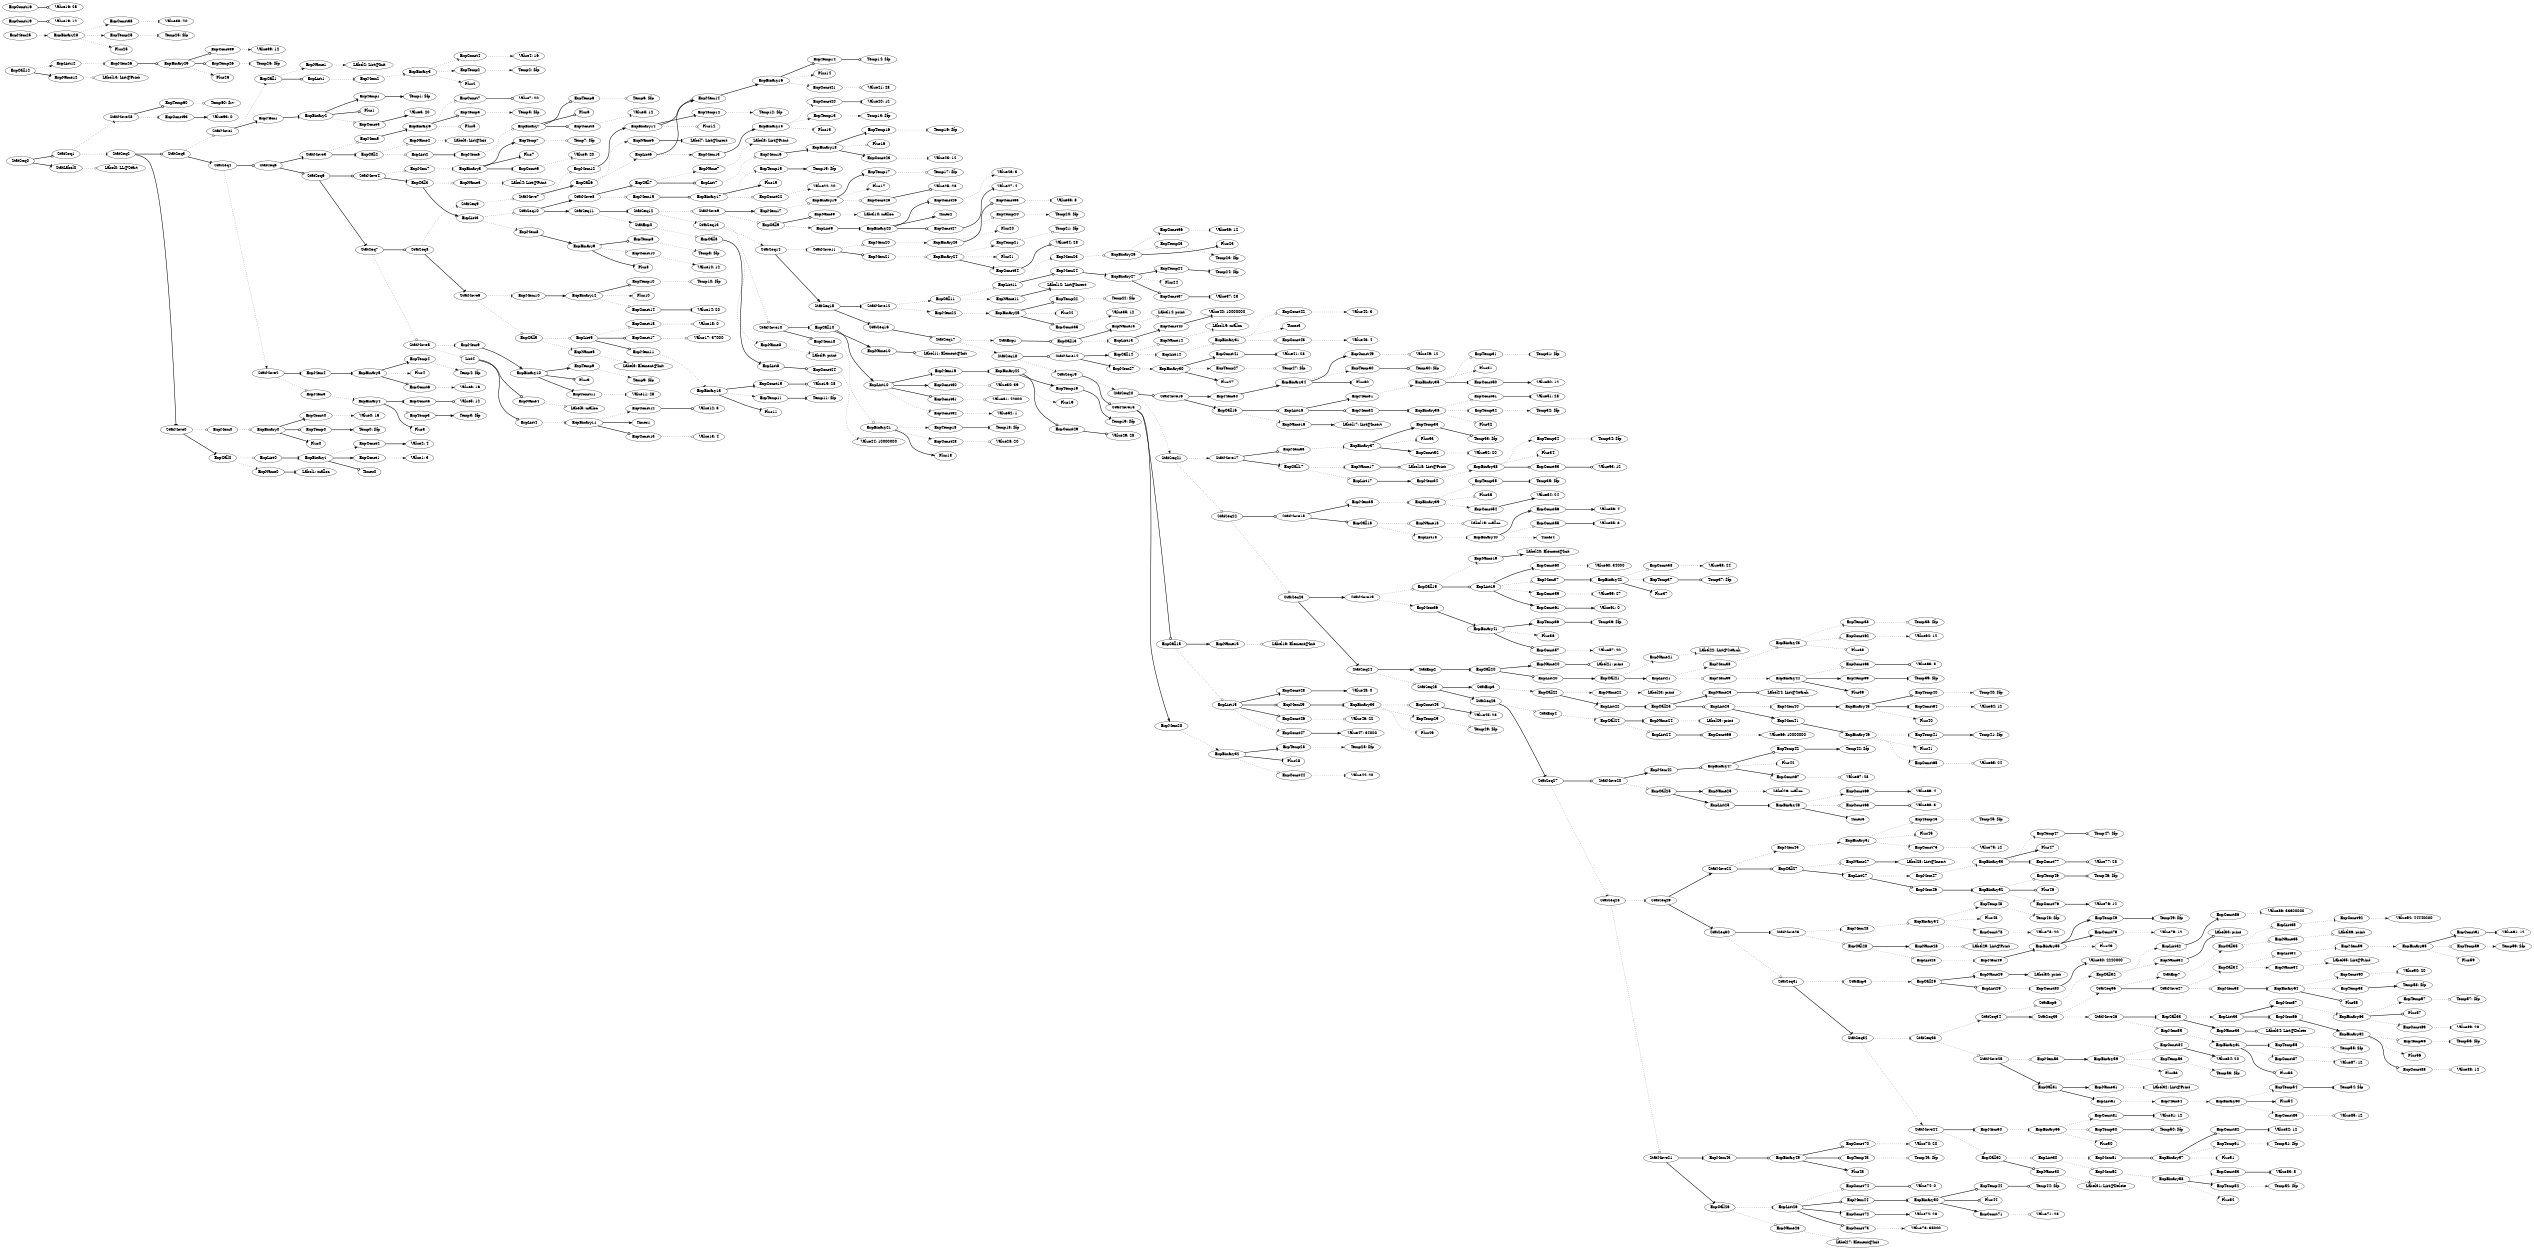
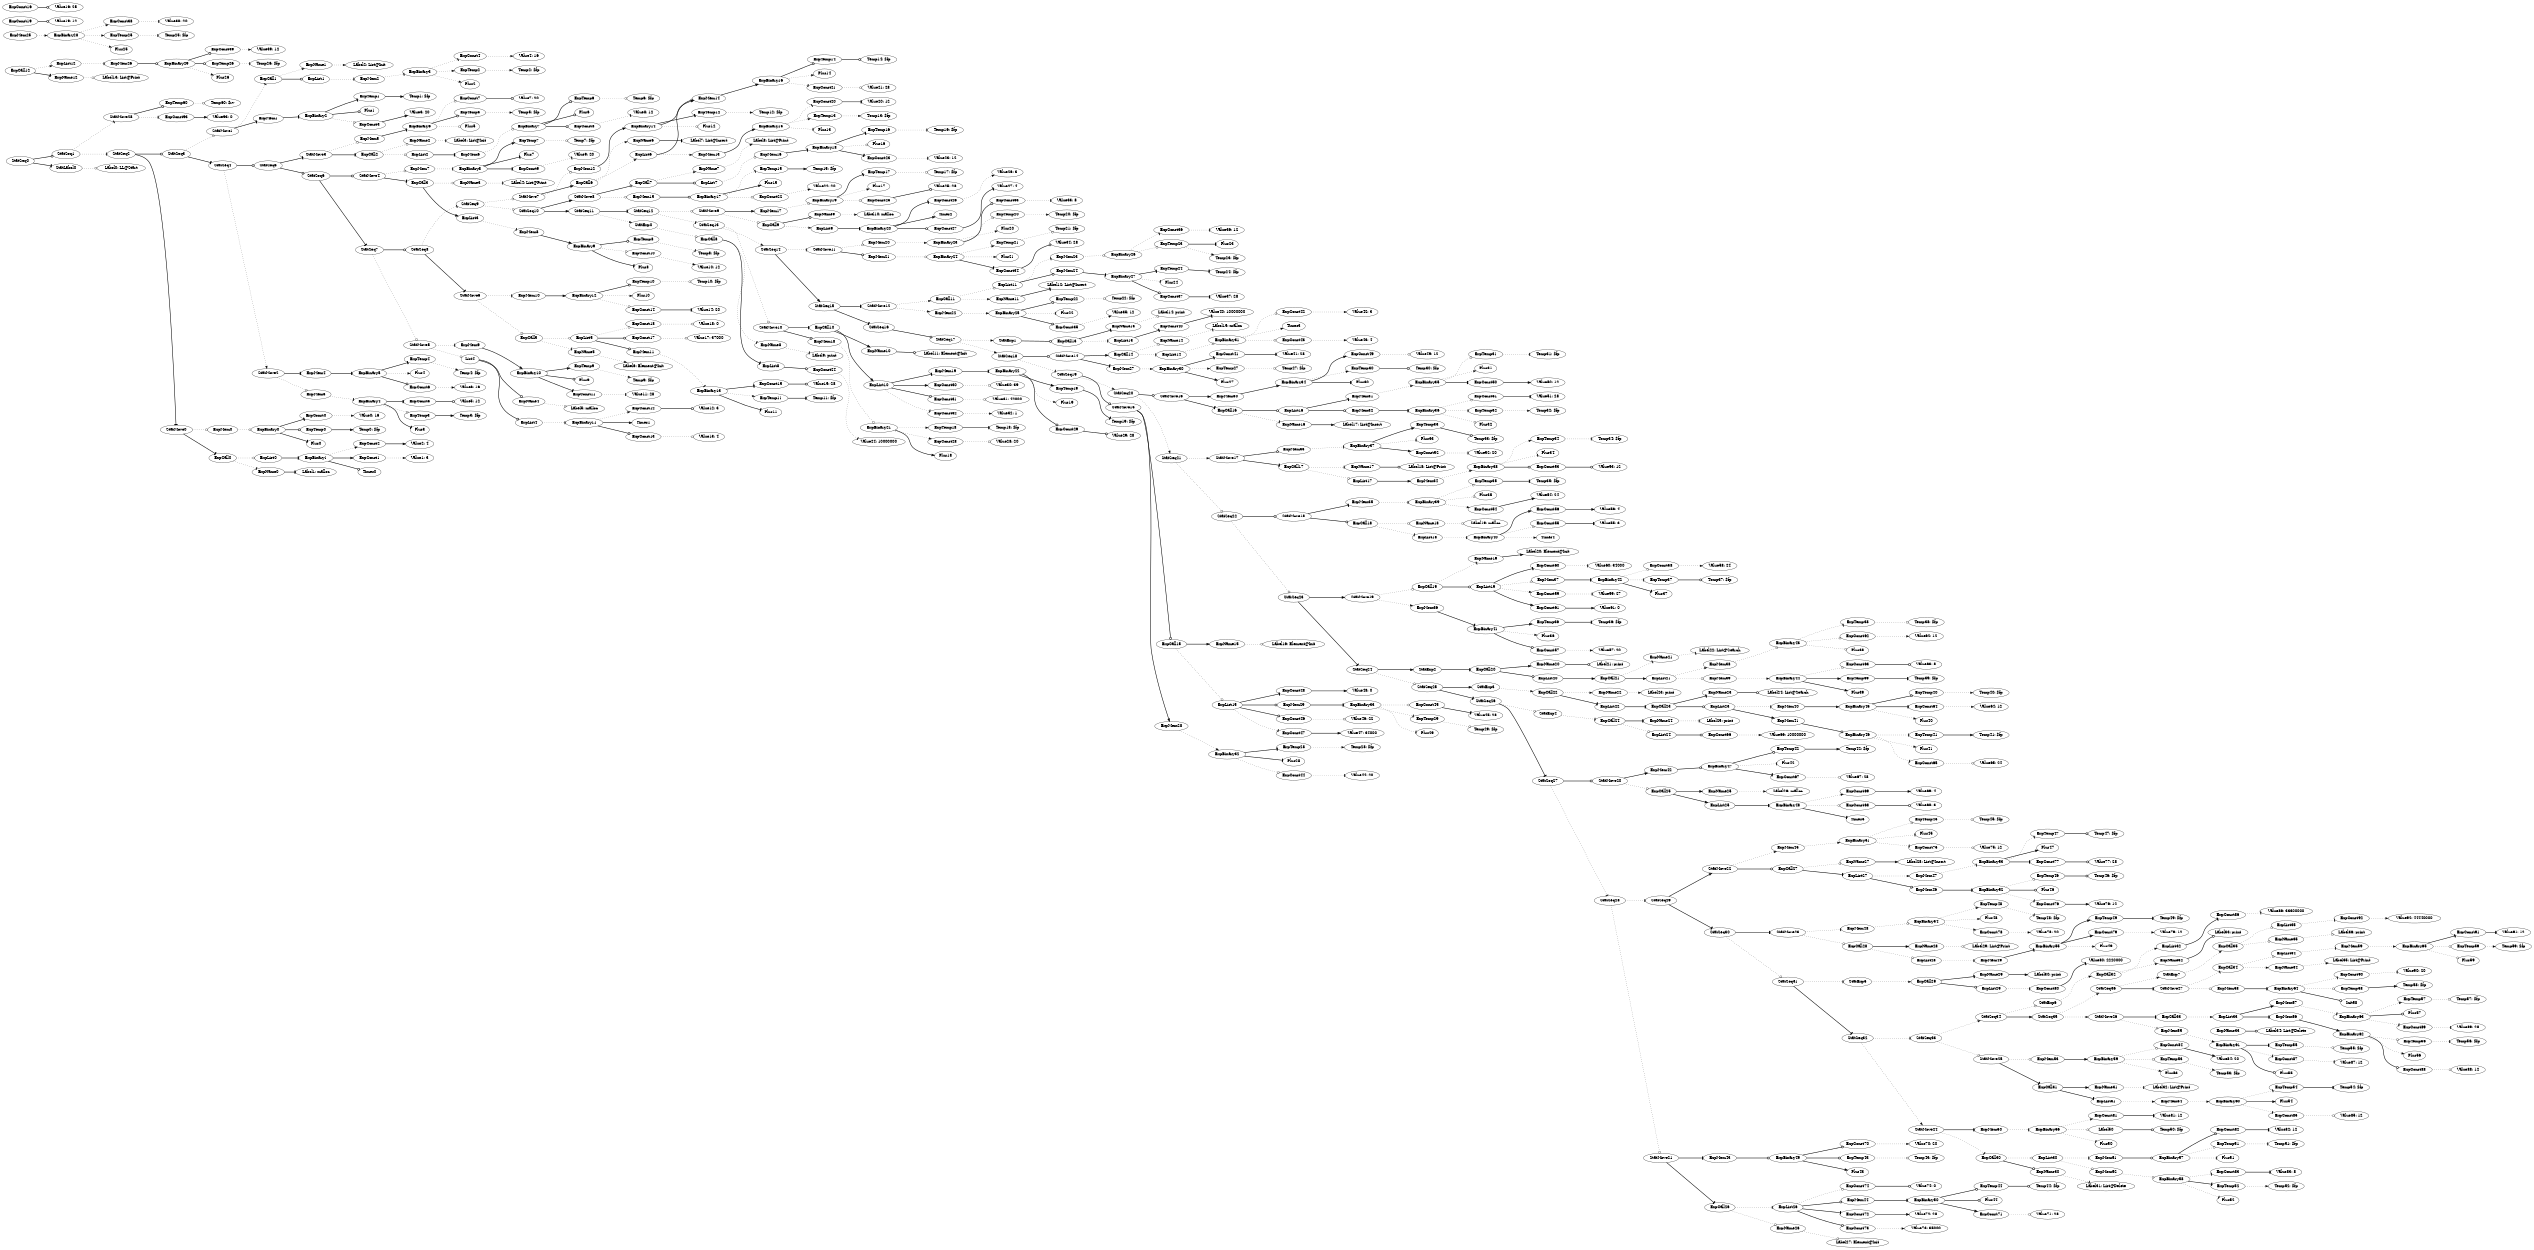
(498, 215) -> (498, 208)
(1179, 252) -> (1202, 244)
(2352, 1003) -> (2352, 1003)
(2198, 1024) -> none
(2106, 1130) -> (2106, 1130)
